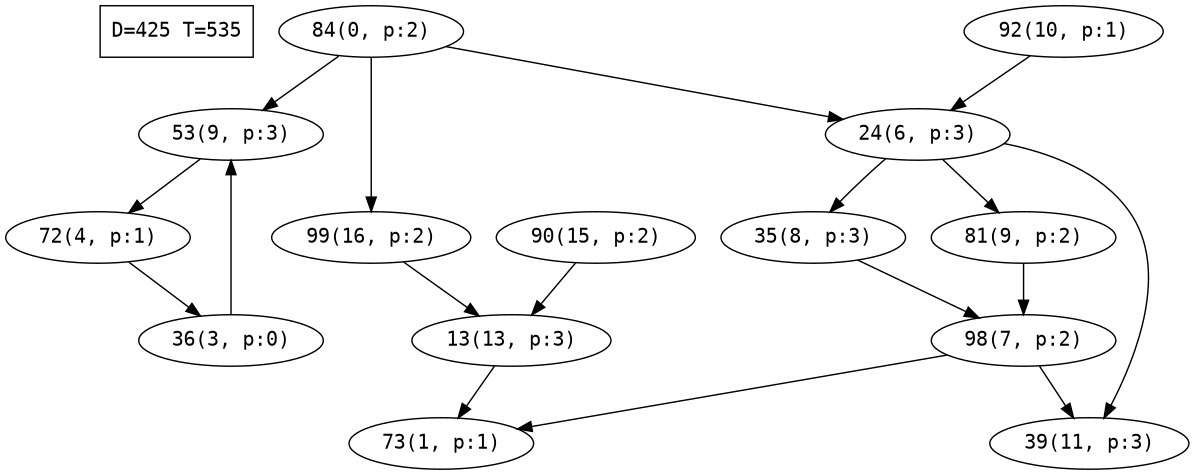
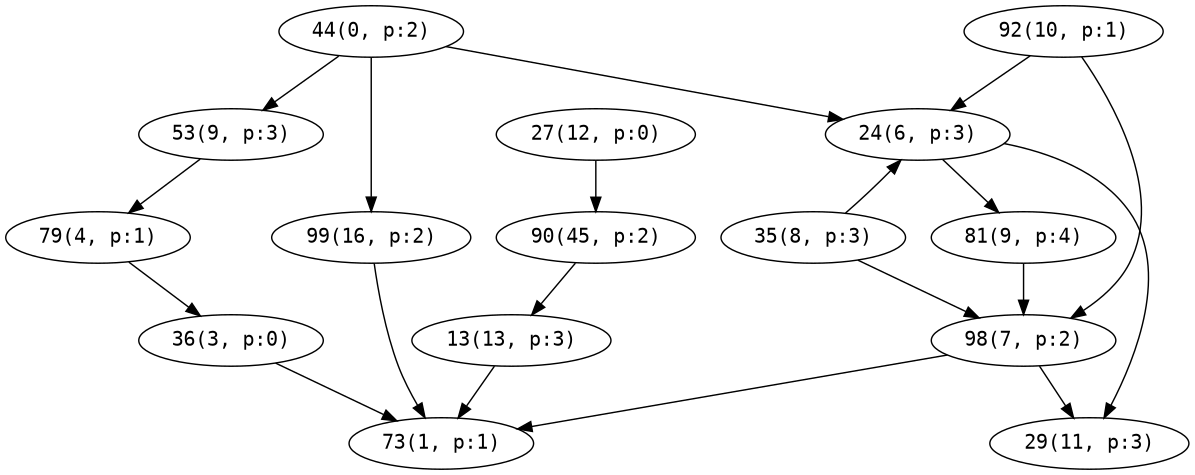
(177, 31) -> none
(371, 31) -> (371, 31)
none -> (596, 134)
(862, 180) -> (869, 192)
none -> (1139, 188)
(98, 237) -> (98, 237)
(596, 237) -> (596, 237)
(1024, 237) -> (1024, 237)
(231, 245) -> (330, 389)
(436, 285) -> (389, 337)
(1089, 443) -> (1089, 443)
